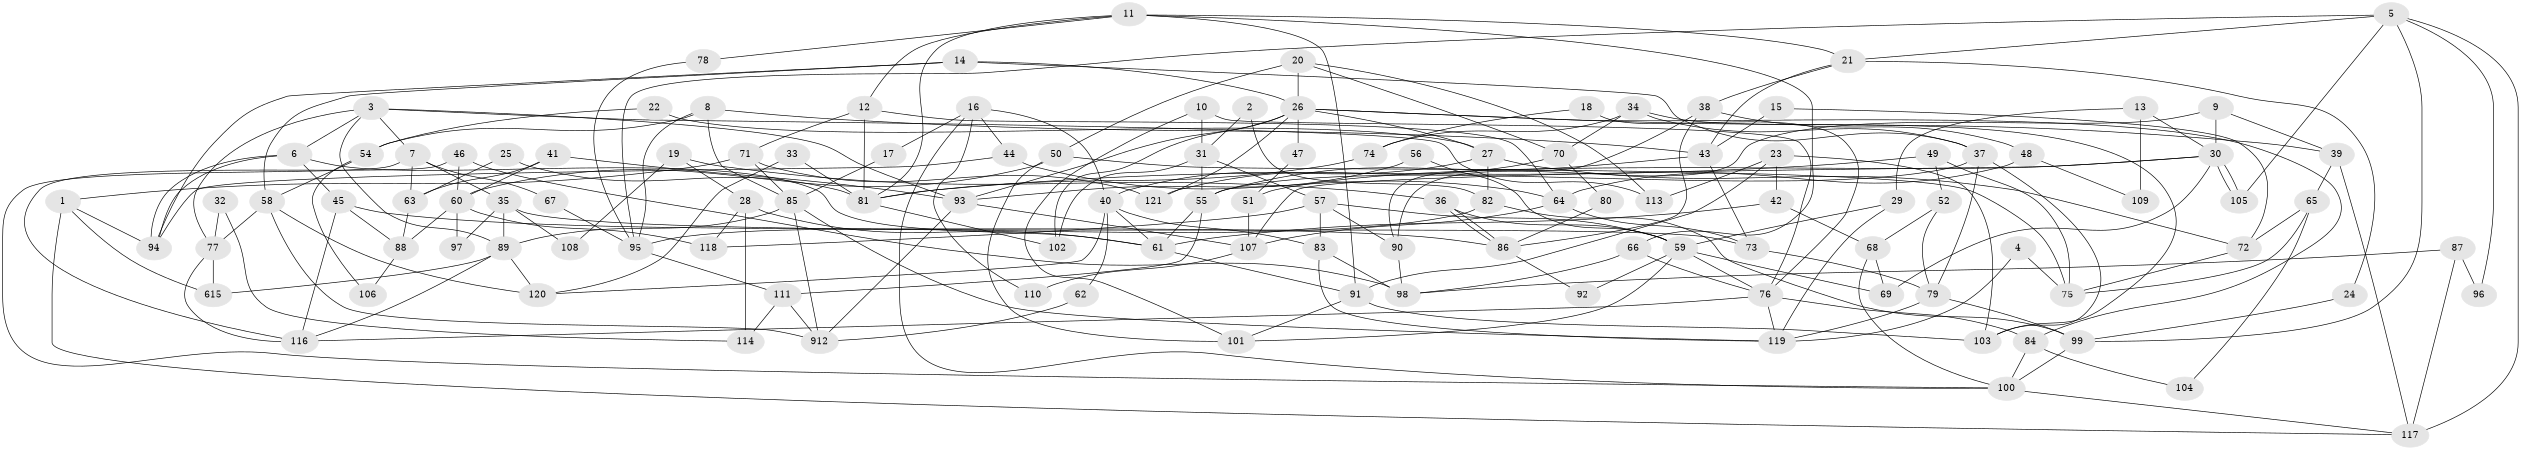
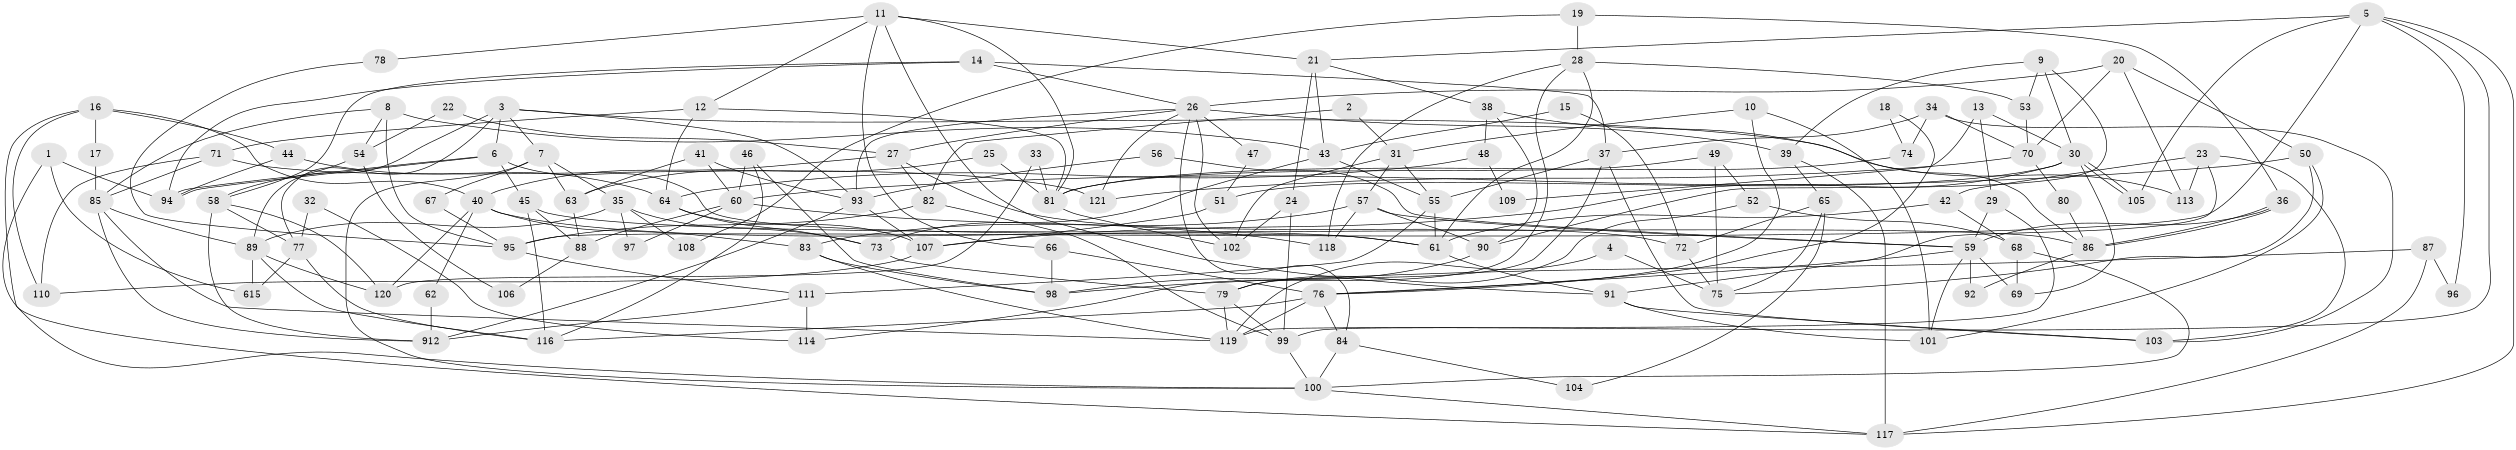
none -> (2026, 108)
(405, 183) -> (86, 182)
none -> (1262, 225)
